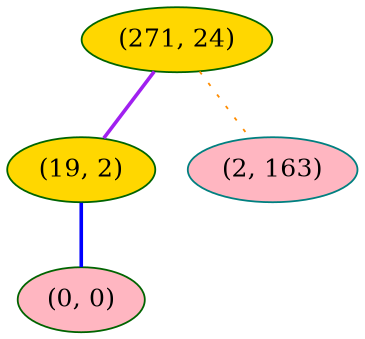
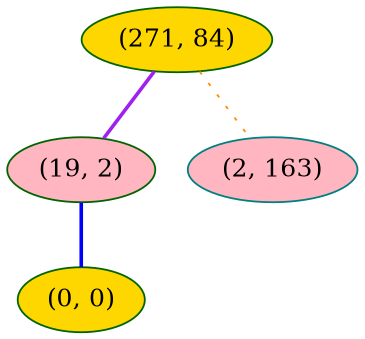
(177, 40) -> (177, 40)
(81, 170) -> (81, 170)
(81, 300) -> (81, 300)
